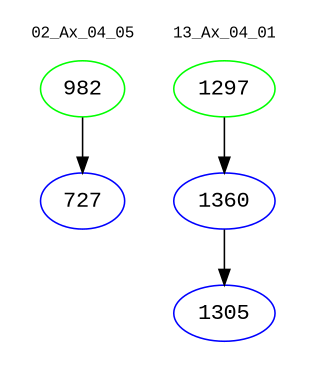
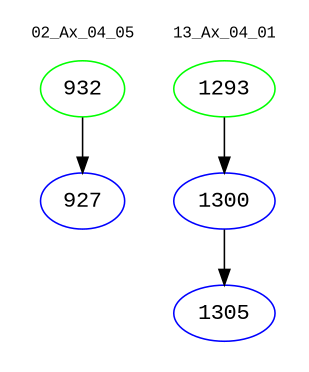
(83, 89) -> (83, 89)
(224, 89) -> (224, 89)
(83, 201) -> (83, 201)
(224, 201) -> (224, 201)
